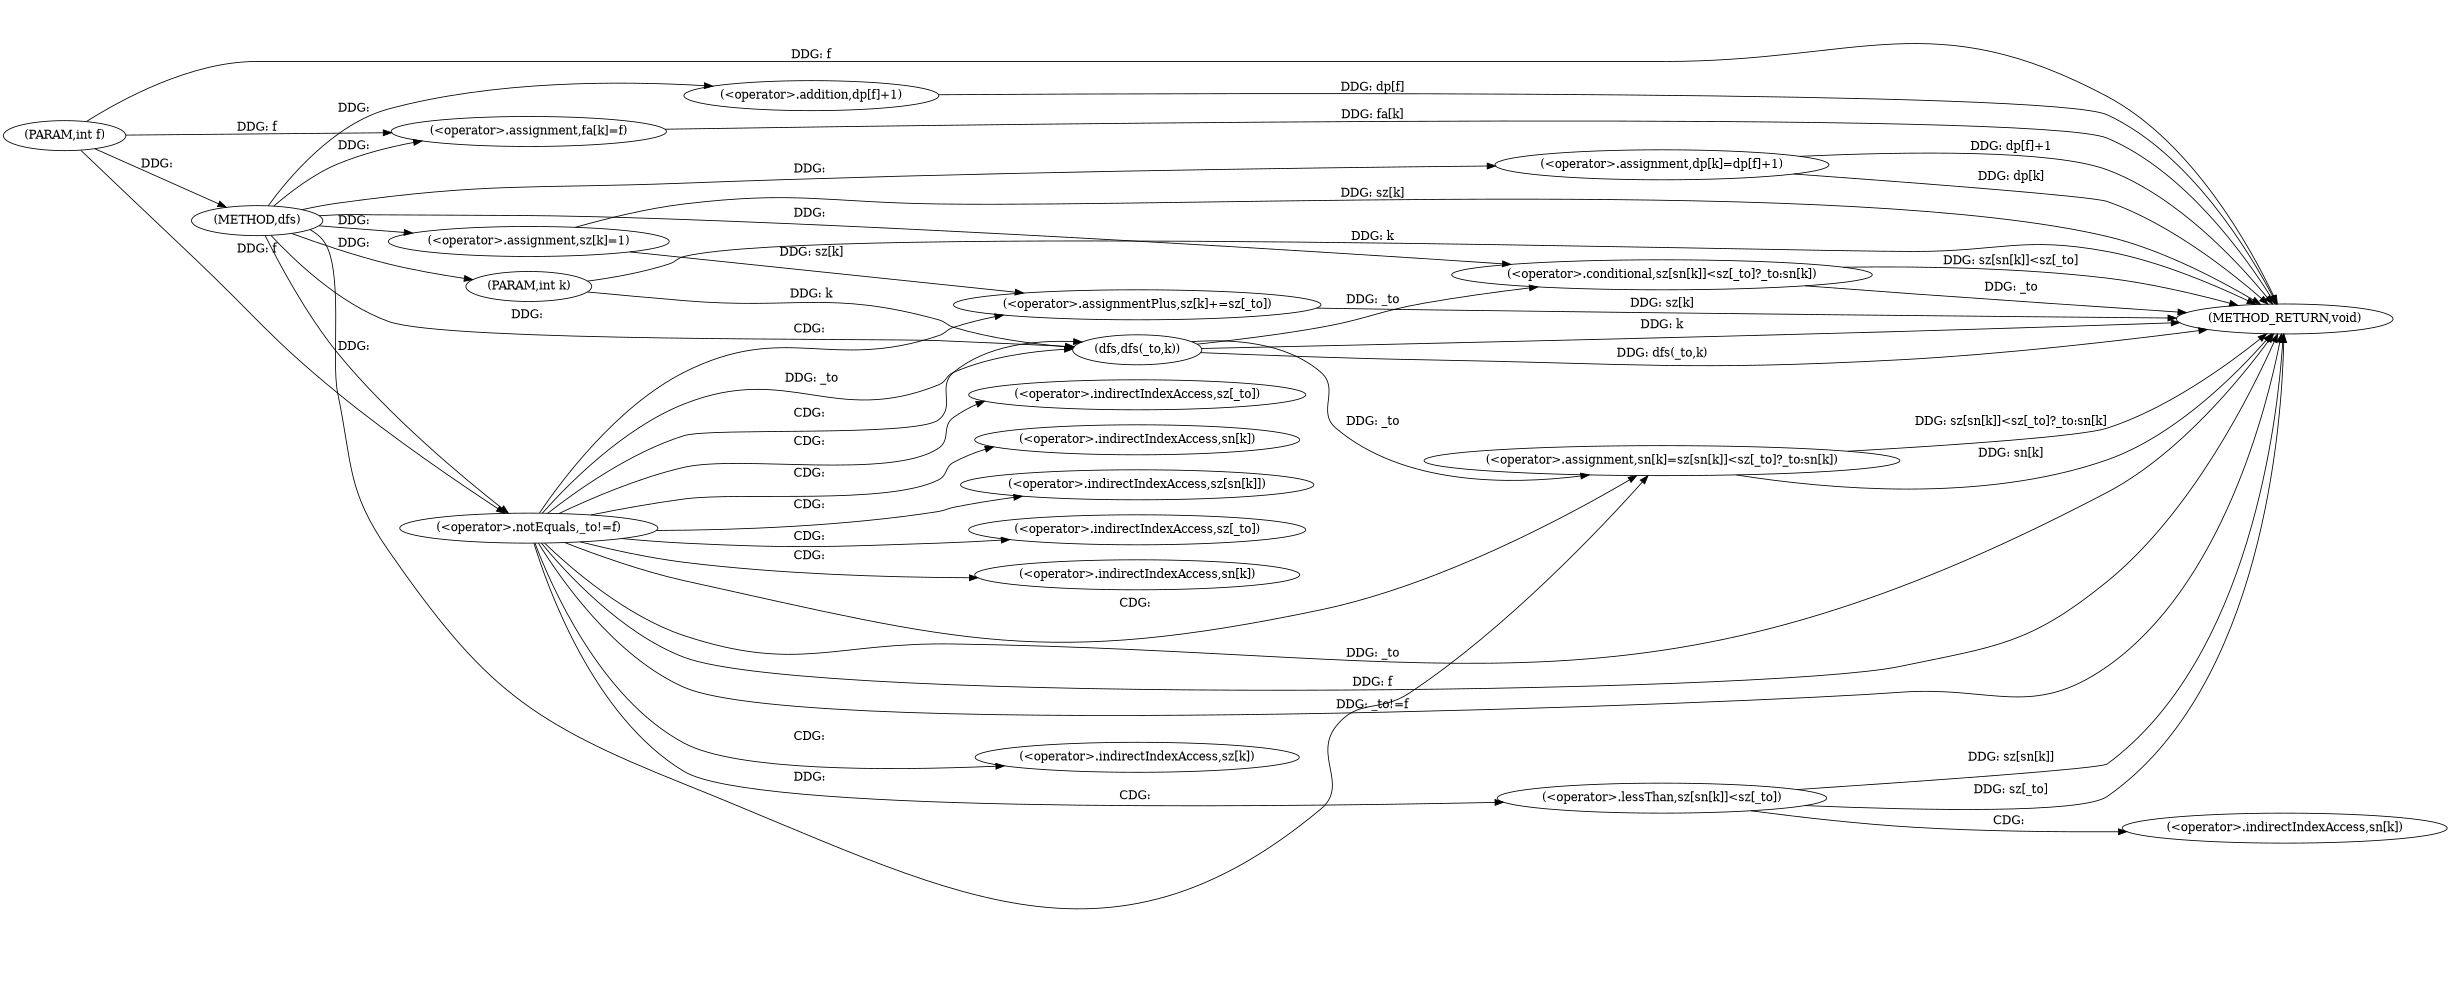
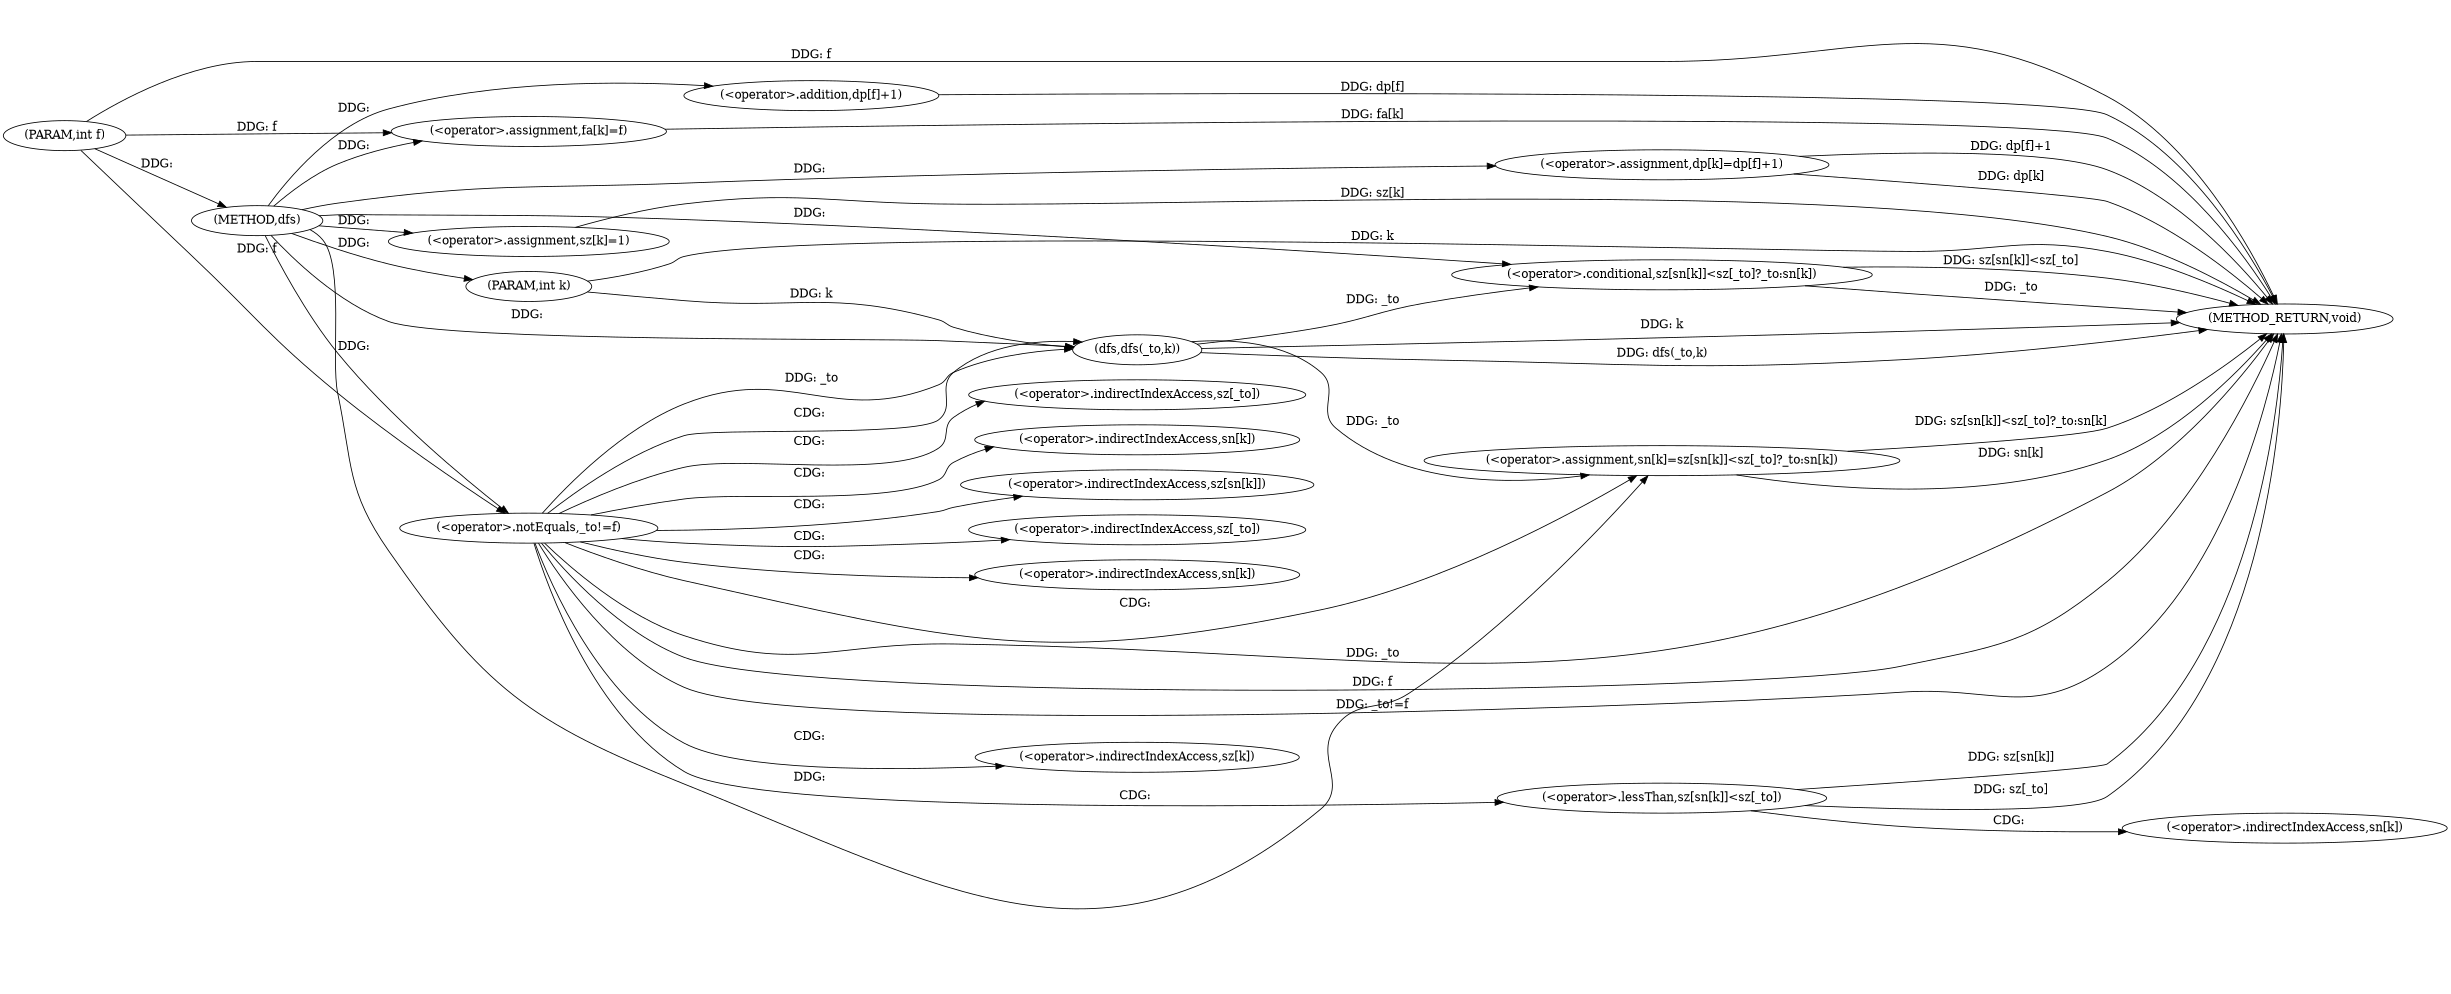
(1137, 305) -> none
